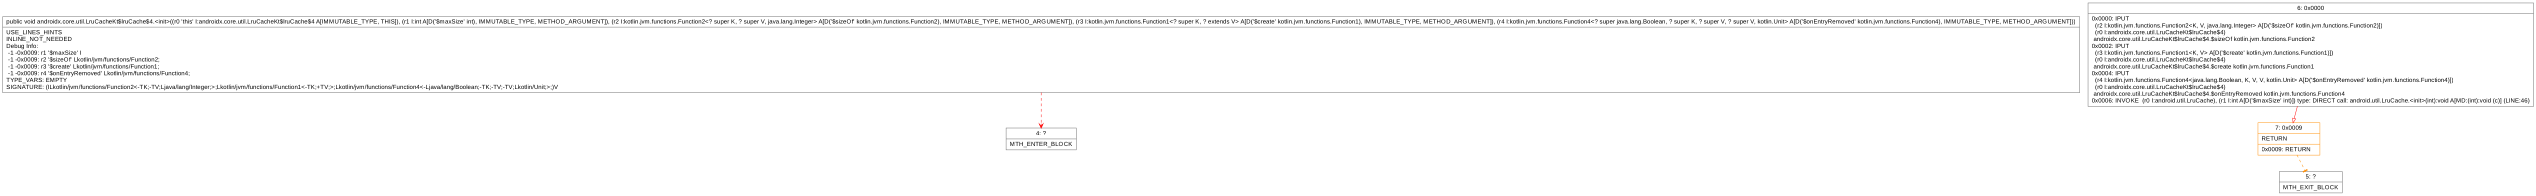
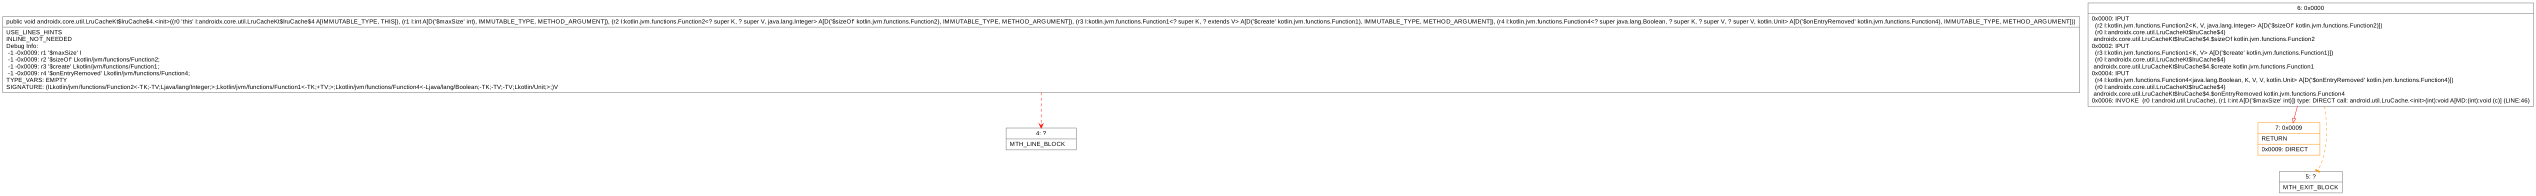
(1041, 144) -> (1038, 144)
(2289, 149) -> (2288, 149)
(2301, 162) -> (2326, 138)
